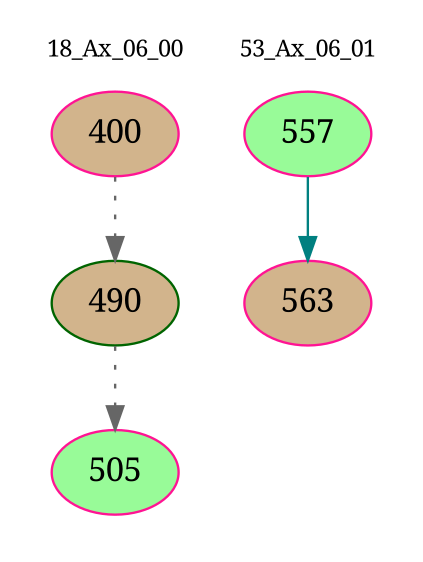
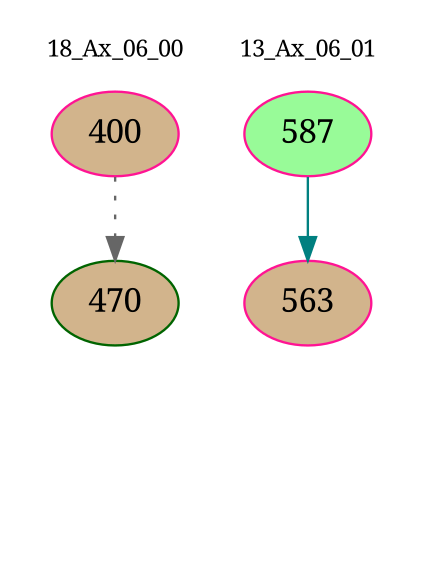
(308, 51) -> (308, 51)
(308, 134) -> (308, 134)
(115, 303) -> (115, 303)
(115, 472) -> none
